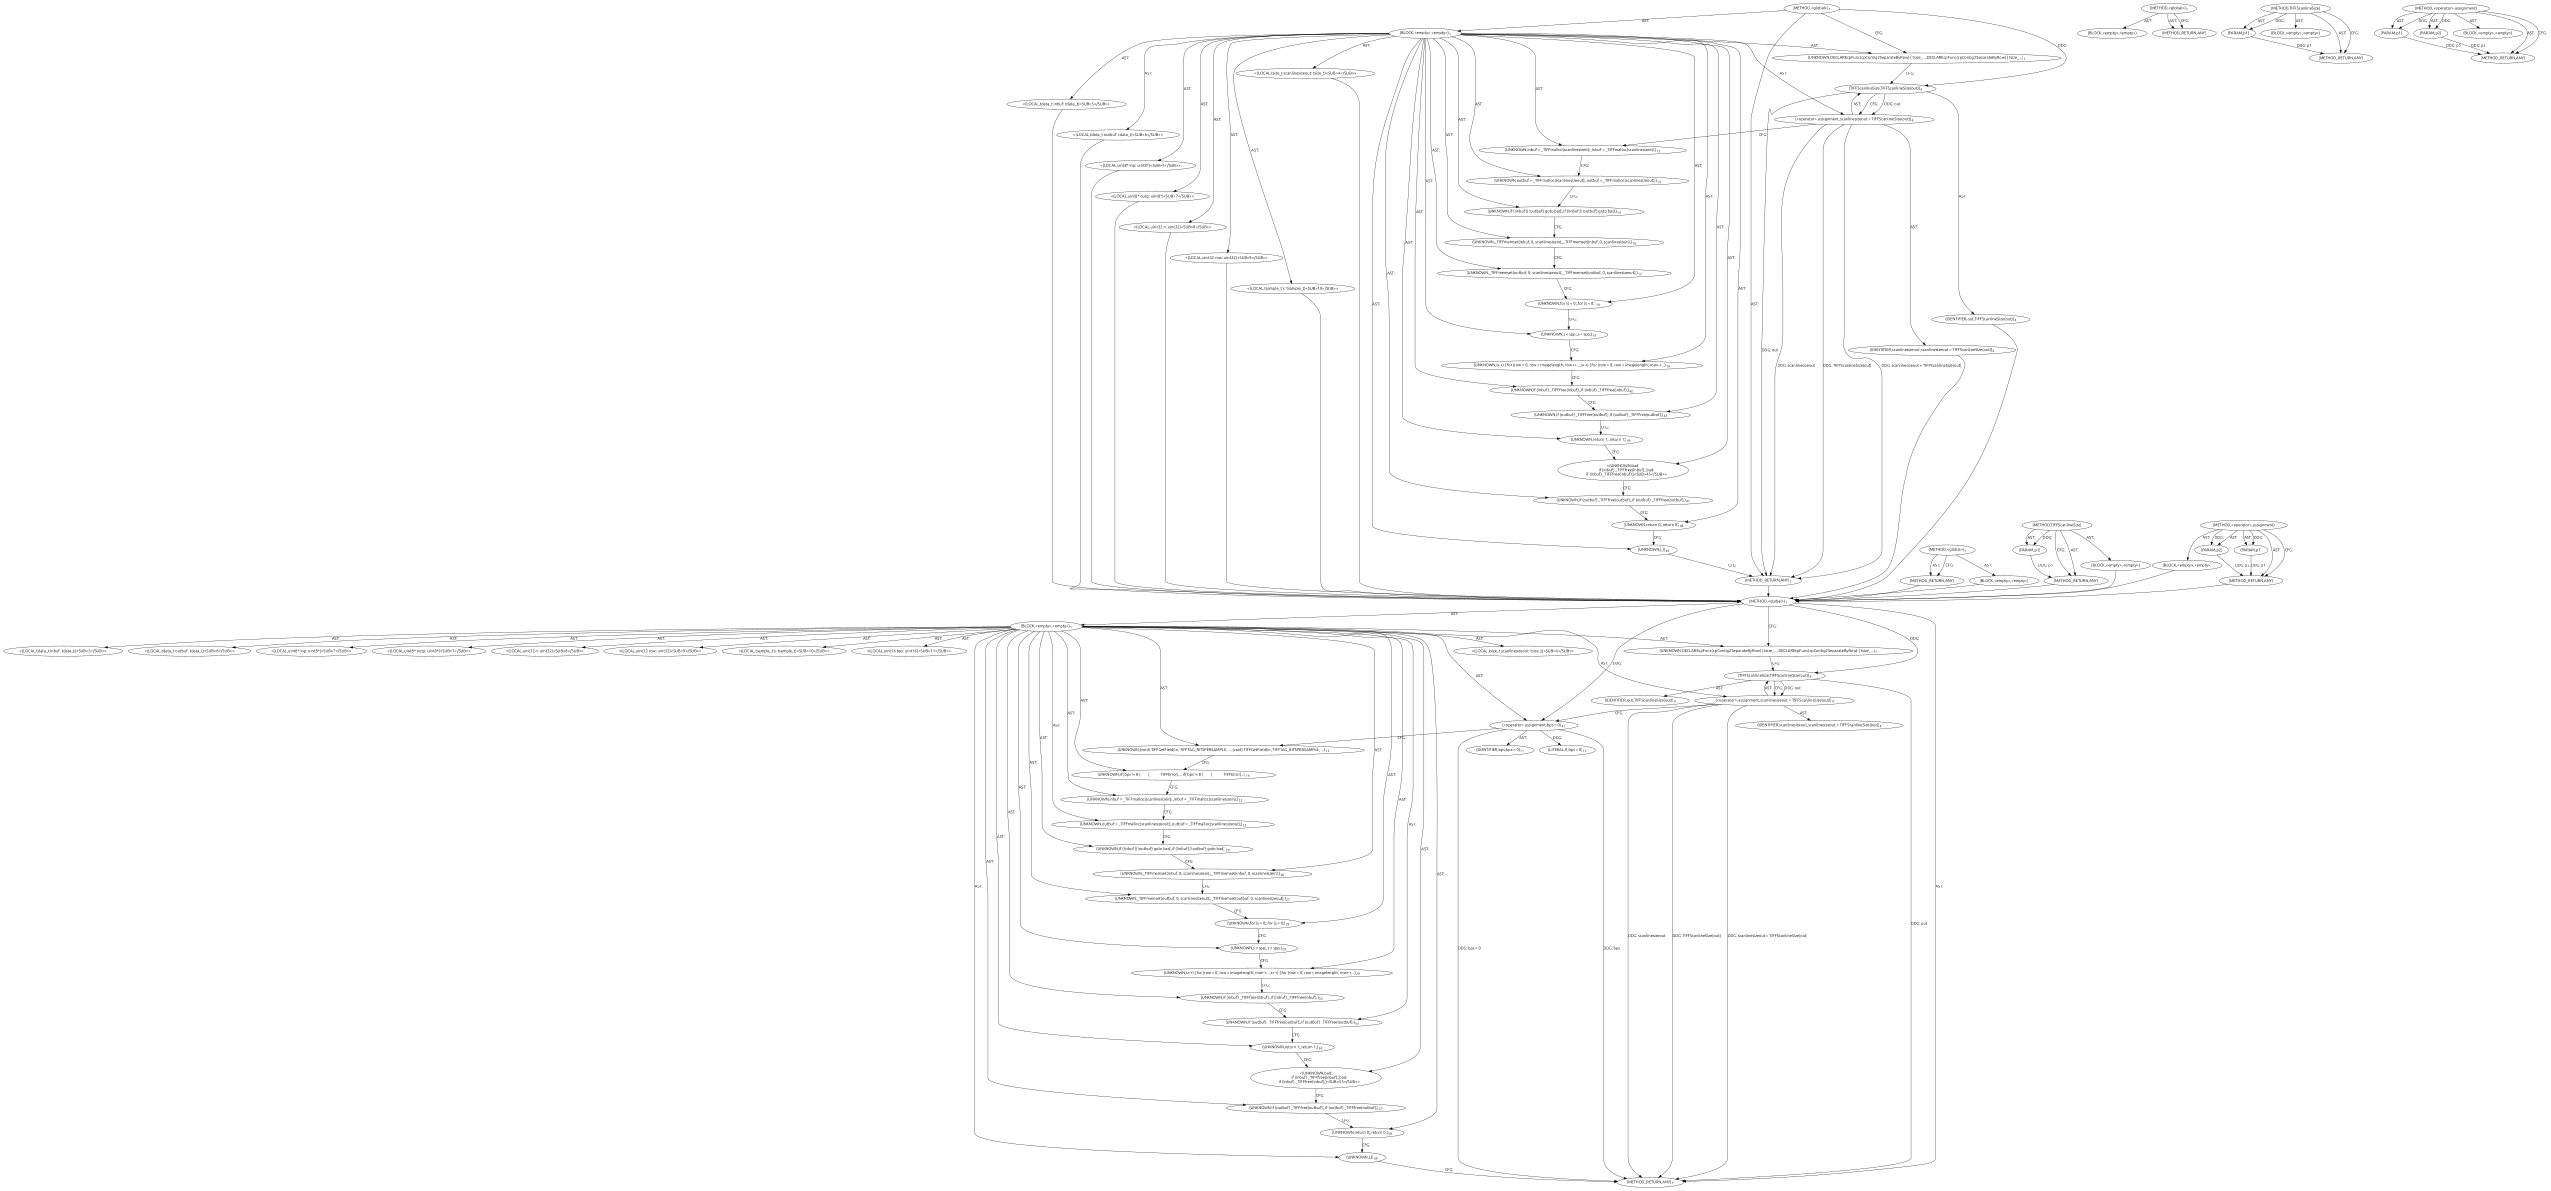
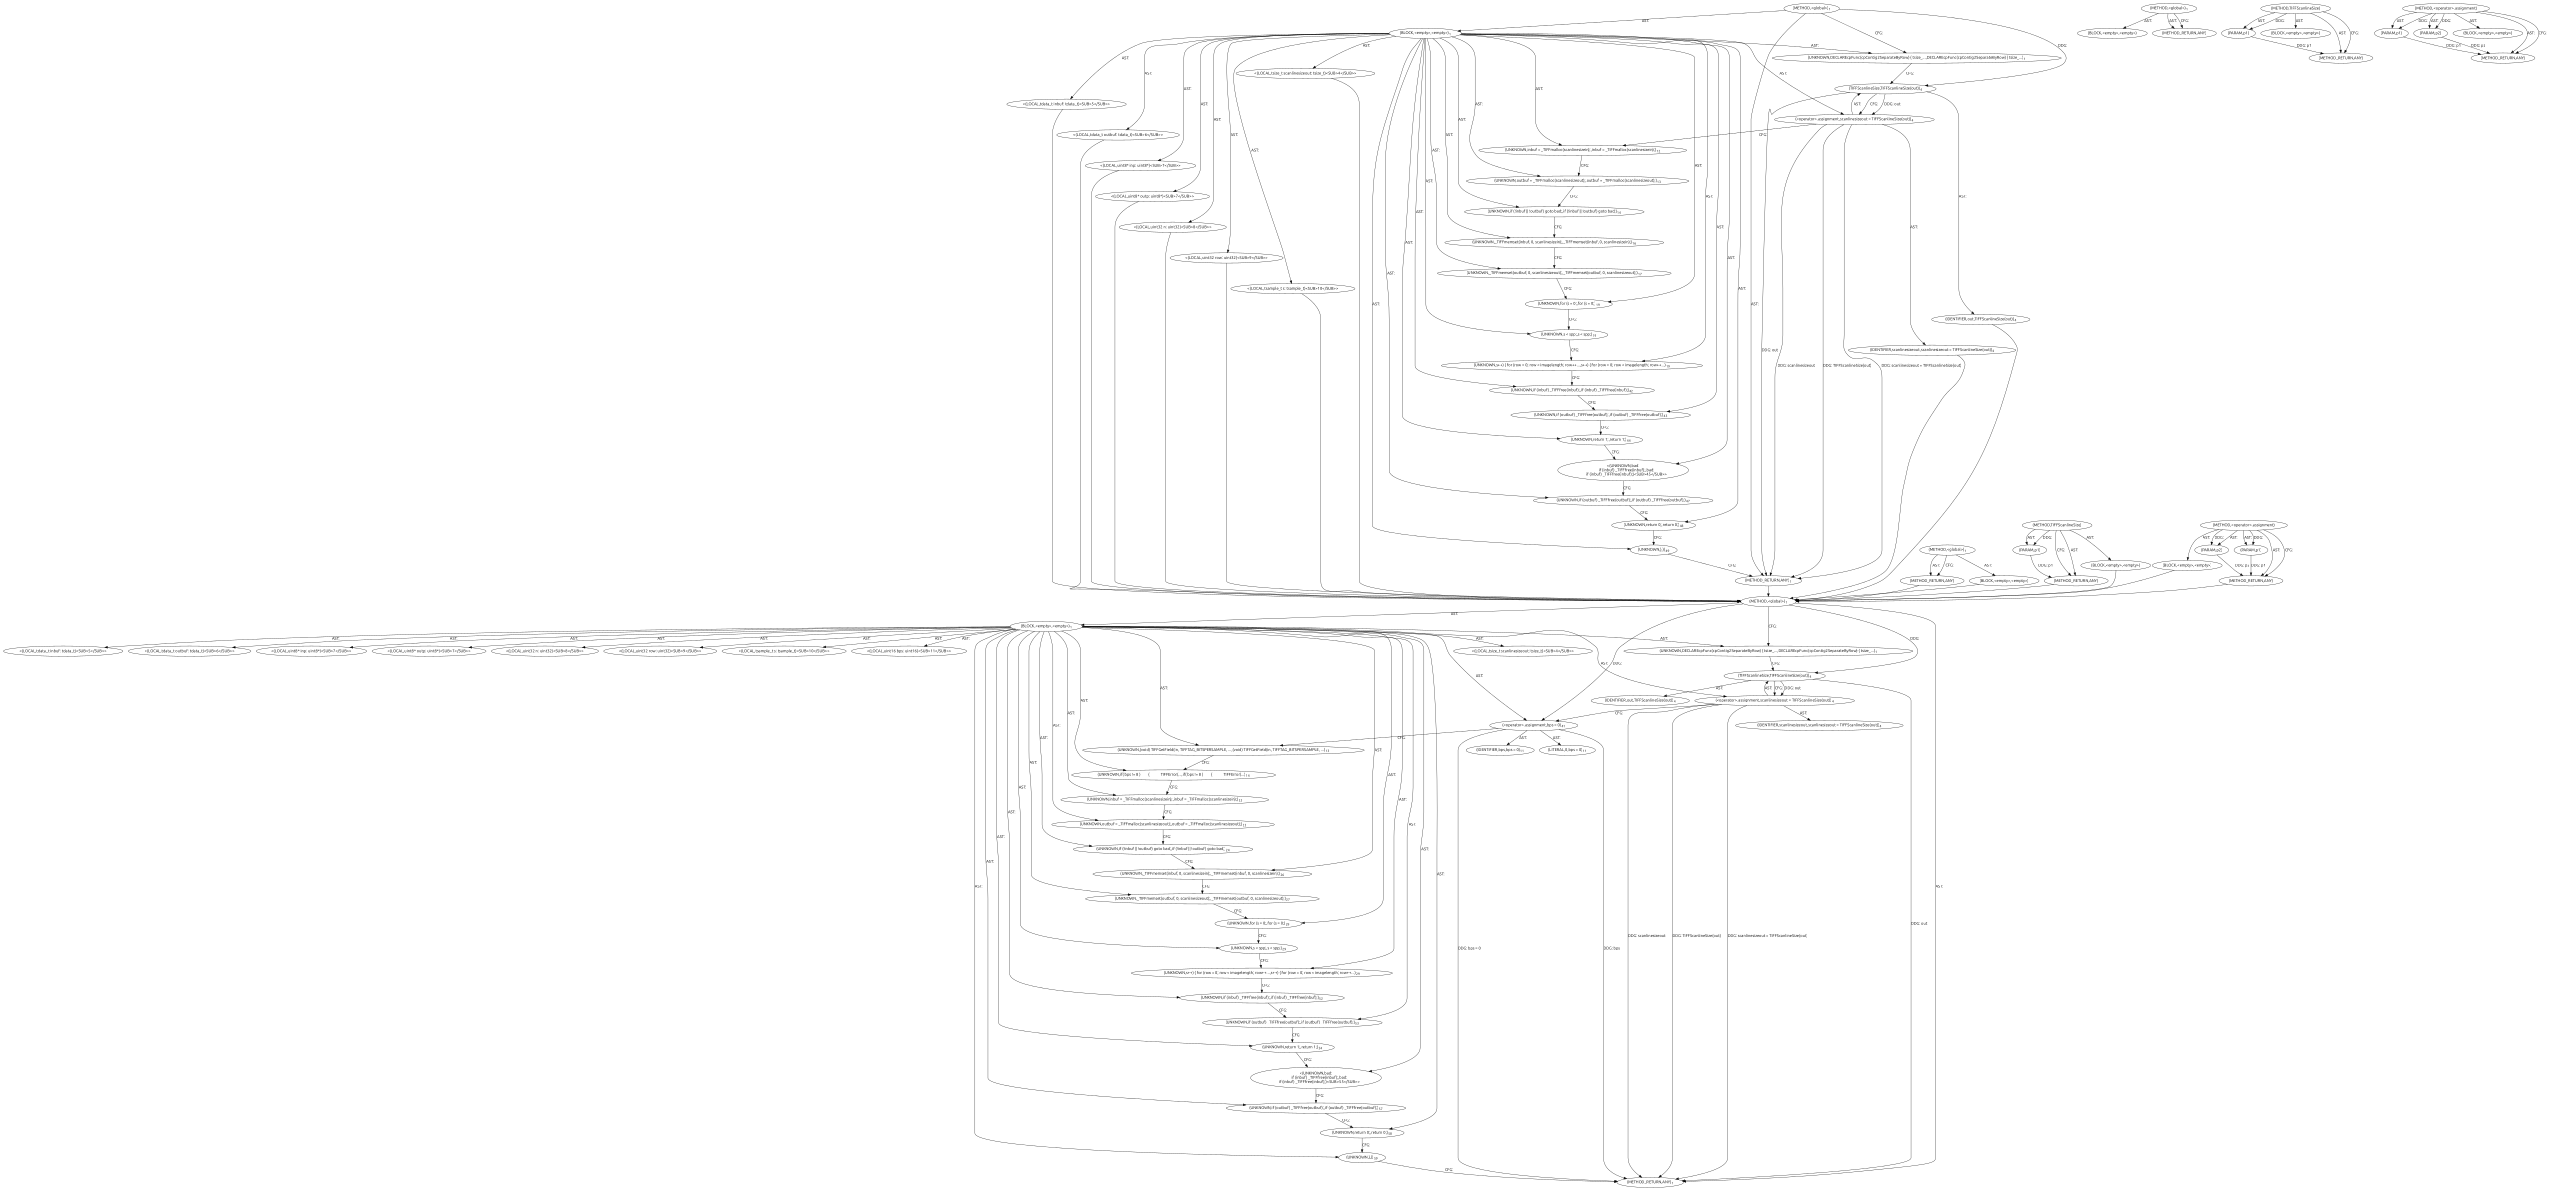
(1558, 738) -> (1557, 738)
